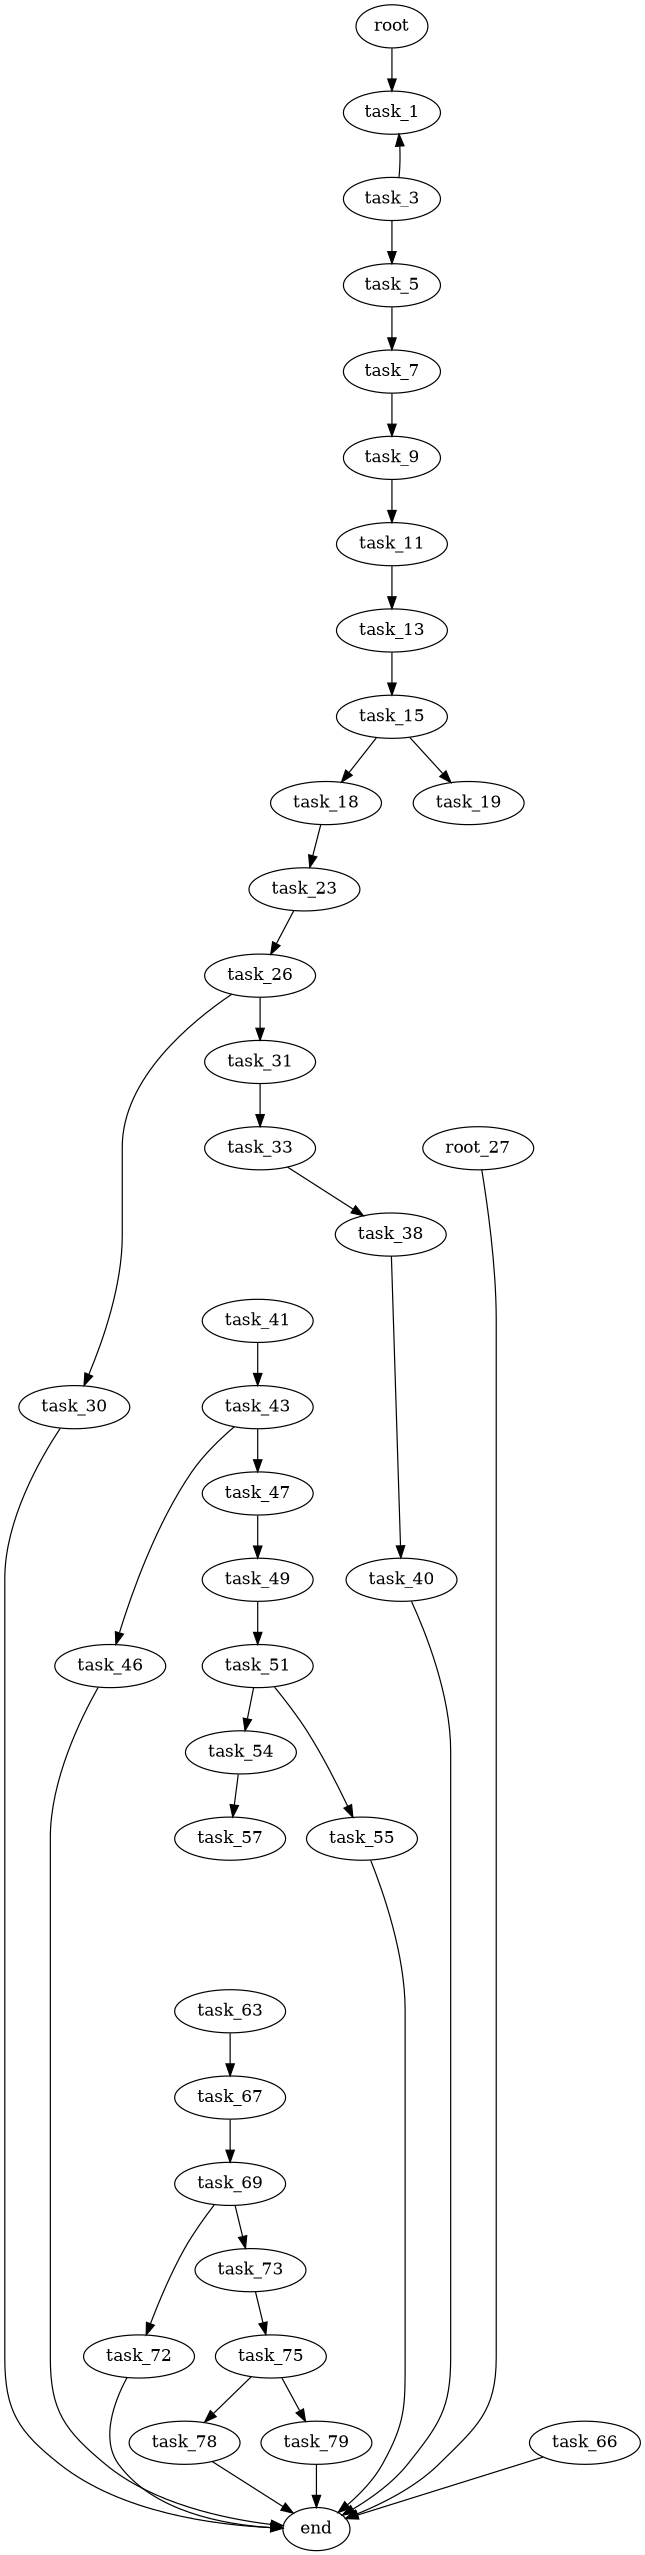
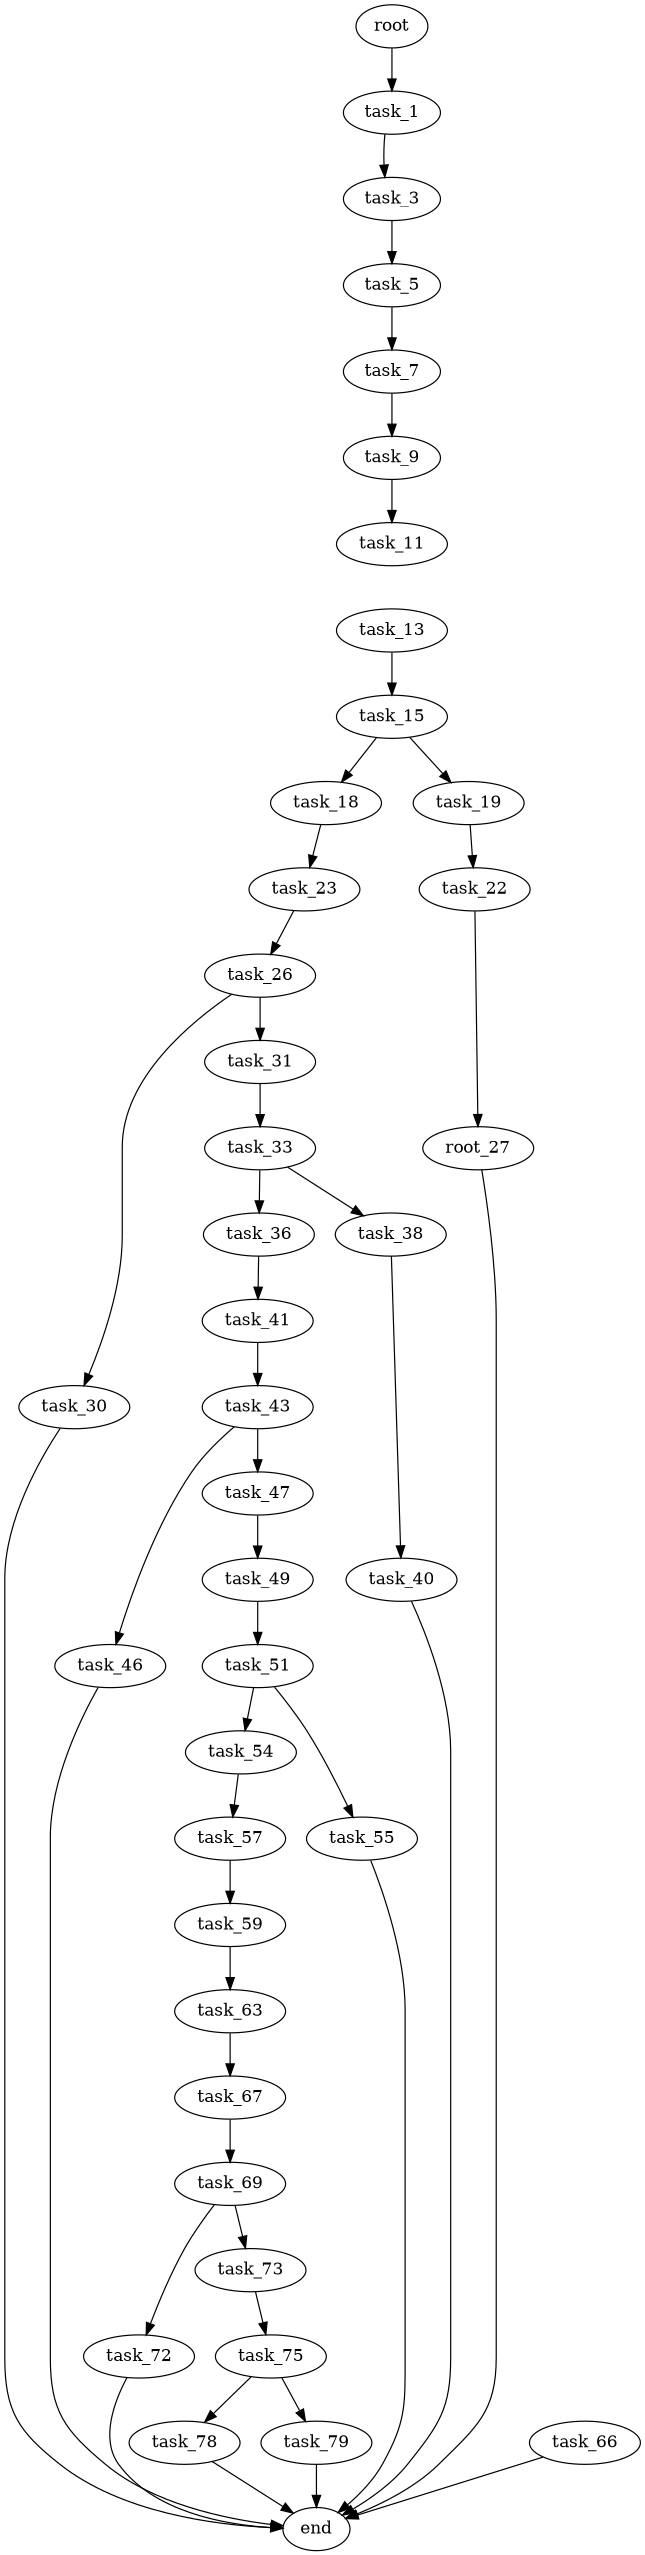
(400, 162) -> (384, 150)
(392, 581) -> none
none -> (475, 889)
none -> (259, 1235)
none -> (230, 1925)
